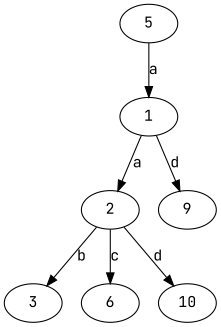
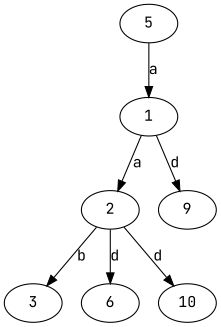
(115, 256) -> (115, 256)
